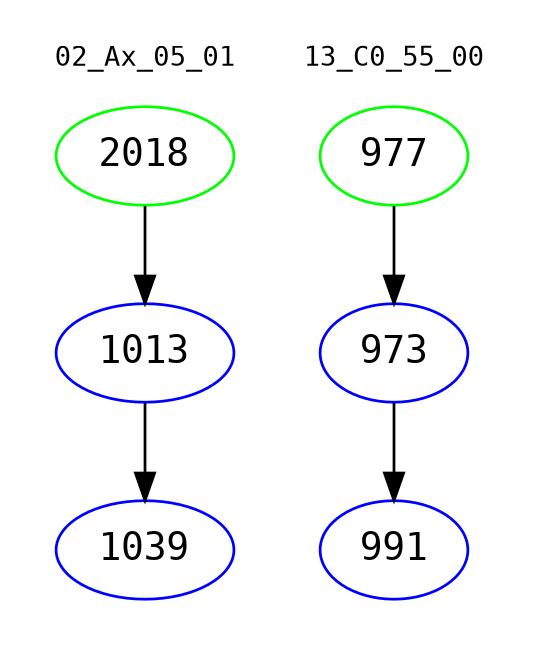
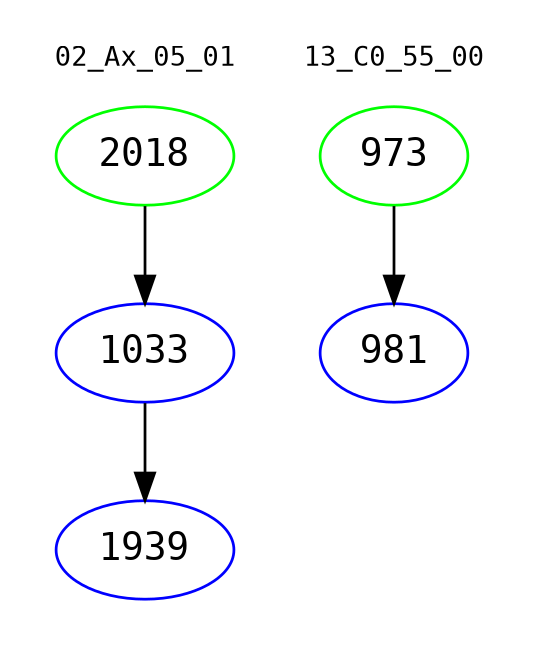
(394, 156) -> none
(145, 353) -> (145, 353)
(394, 353) -> (394, 156)
(145, 550) -> (145, 550)
(394, 550) -> (394, 353)
